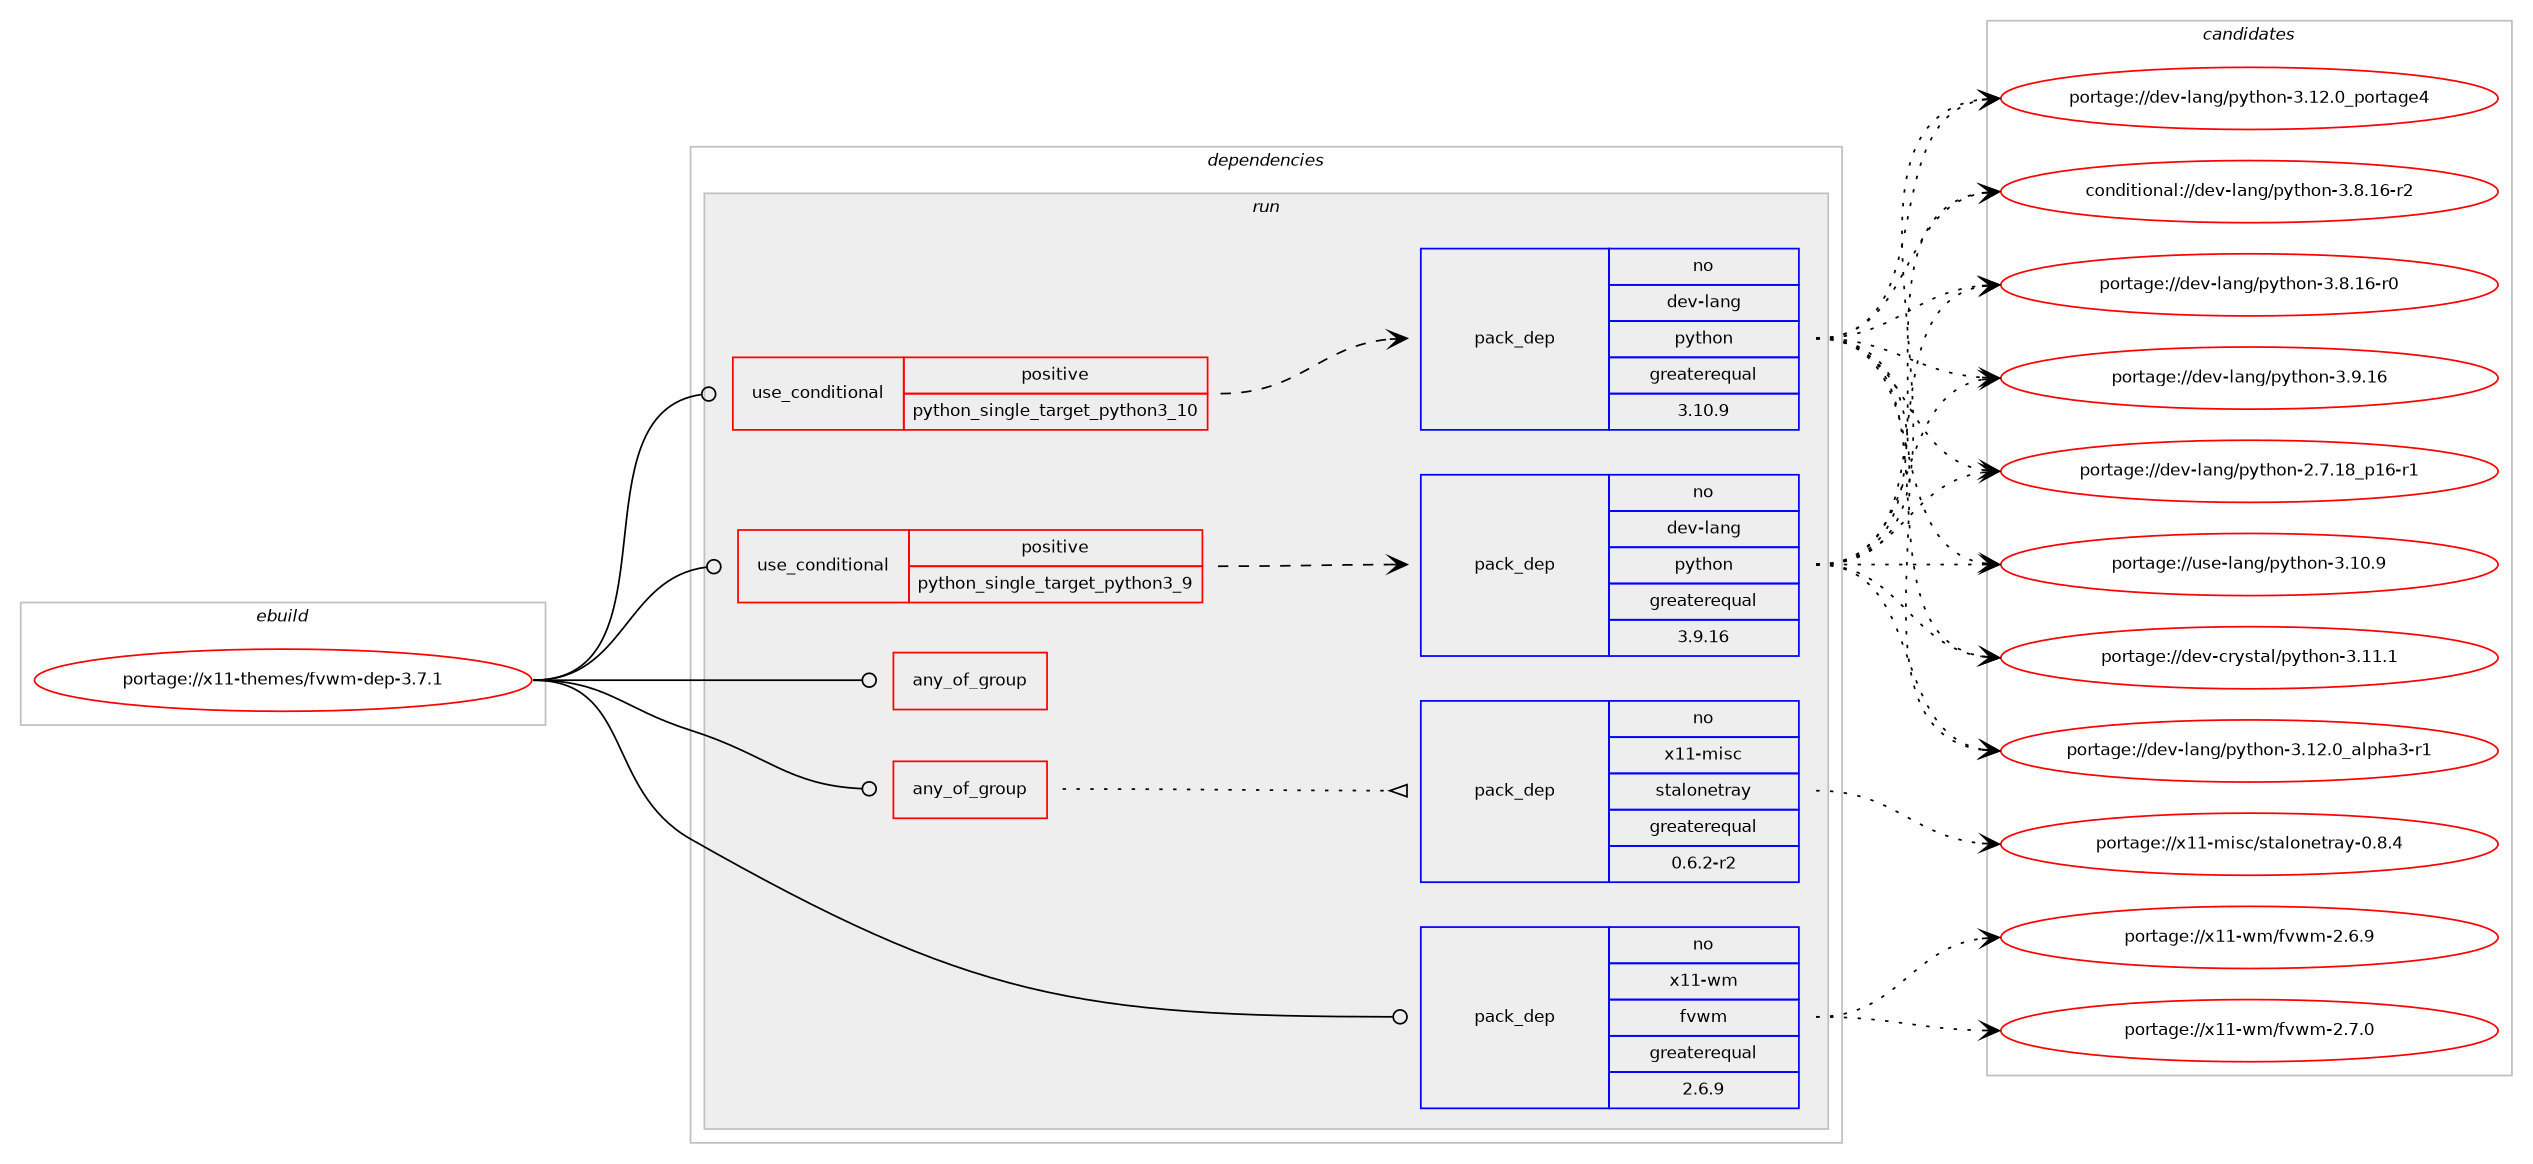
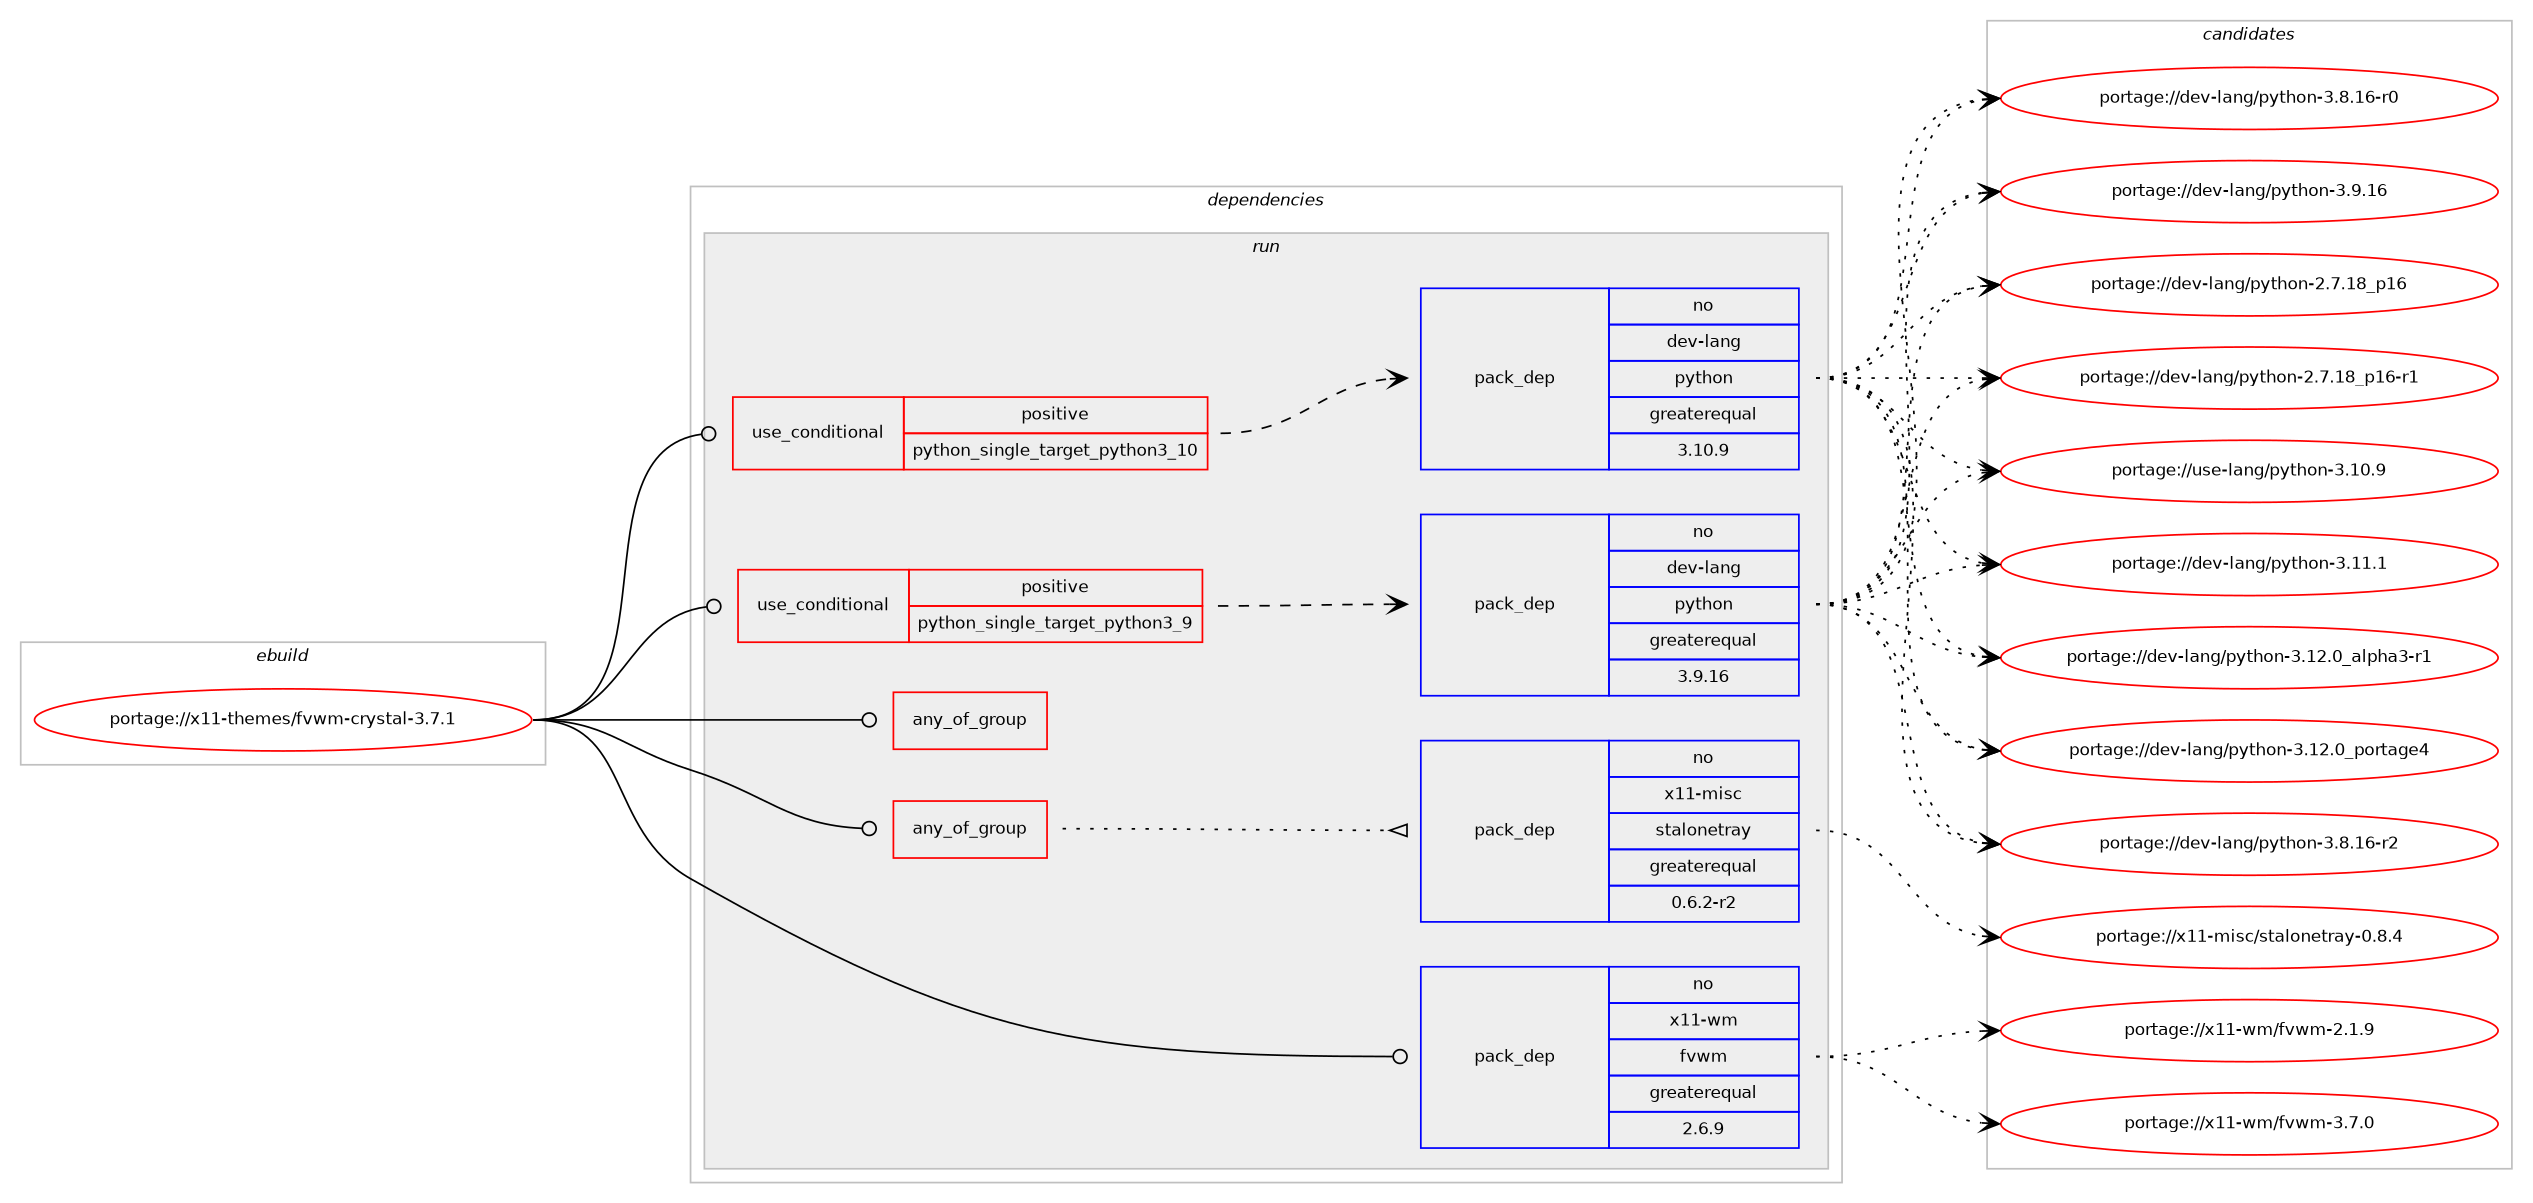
(2249, 192) -> (2249, 844)
none -> (2249, 285)
(2249, 658) -> (2249, 565)
(283, 680) -> (283, 720)
(2249, 937) -> (2249, 1031)
(2249, 1031) -> (2249, 1124)
